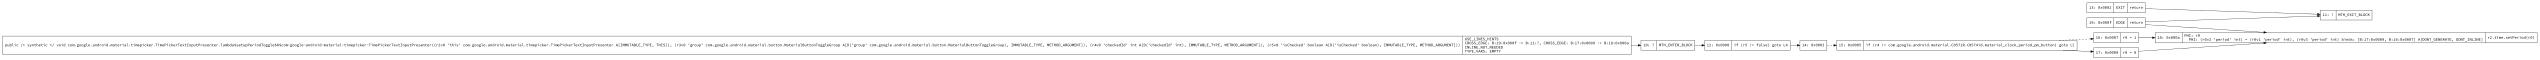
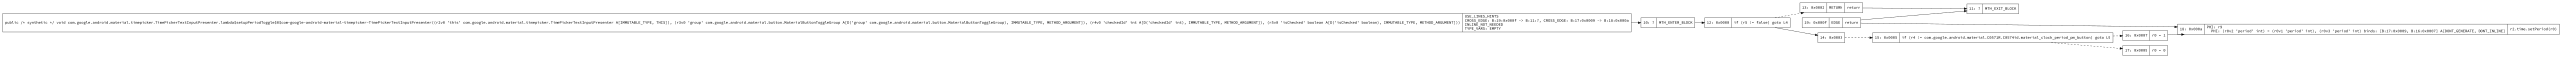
(2121, 8) -> (1836, 8)
none -> (1788, 15)
(2201, 47) -> none
(2077, 51) -> (2086, 45)
